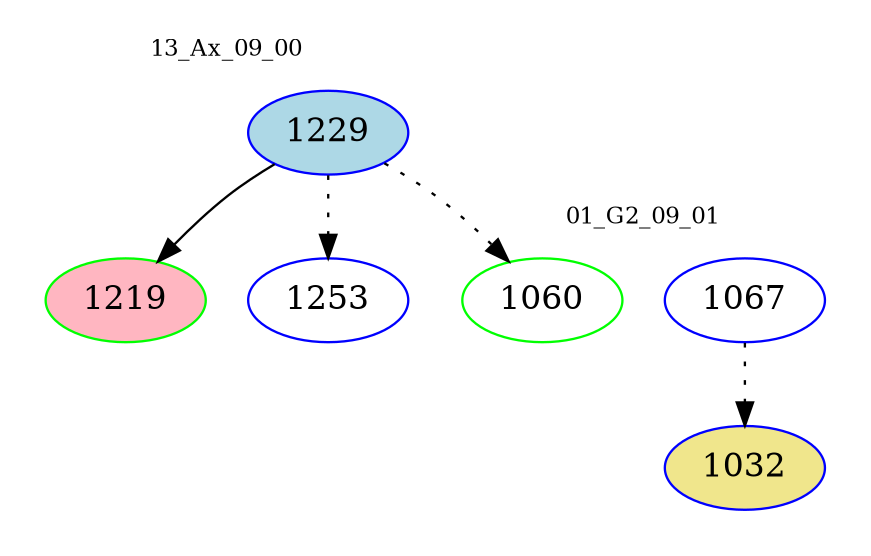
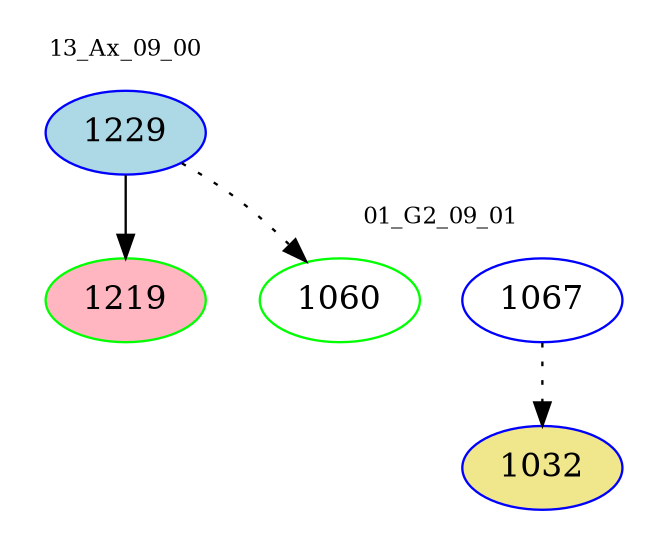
(328, 300) -> none
